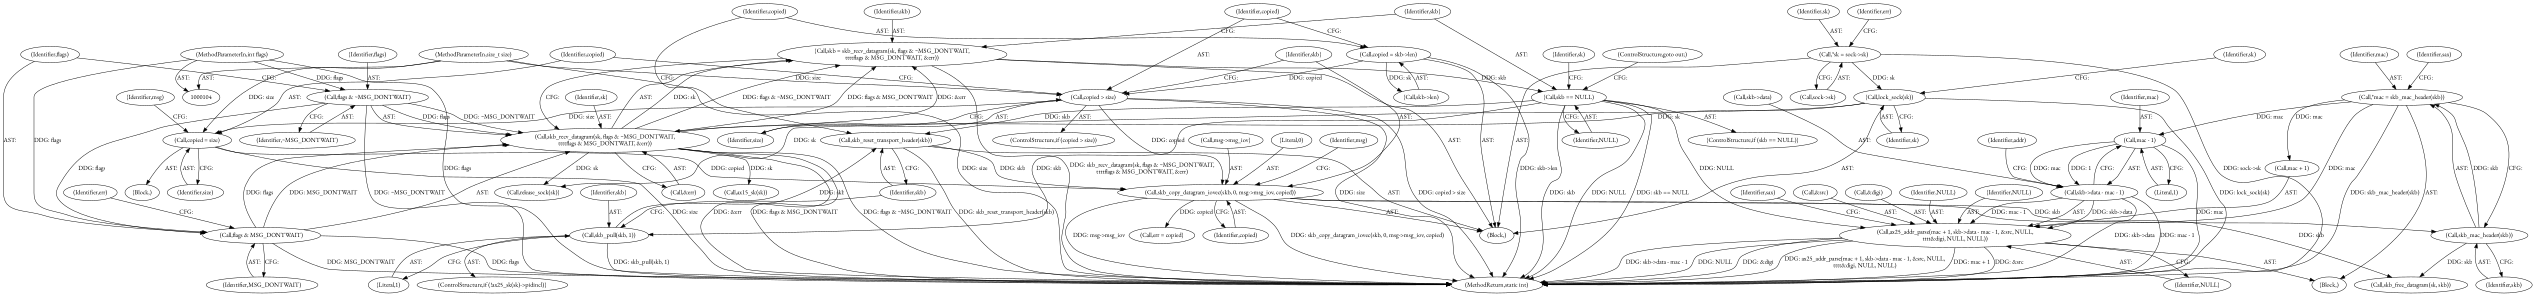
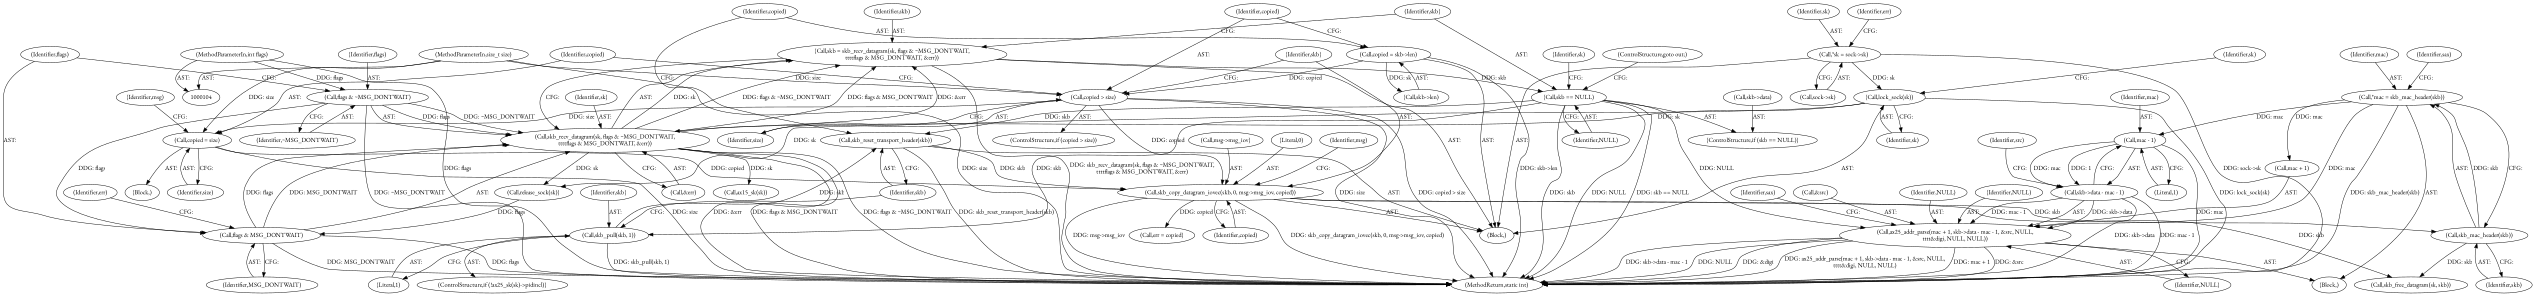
(2007, 140) -> (2007, 140)
(34, 153) -> (423, 225)
(1908, 161) -> (1753, 117)
(1868, 193) -> none
